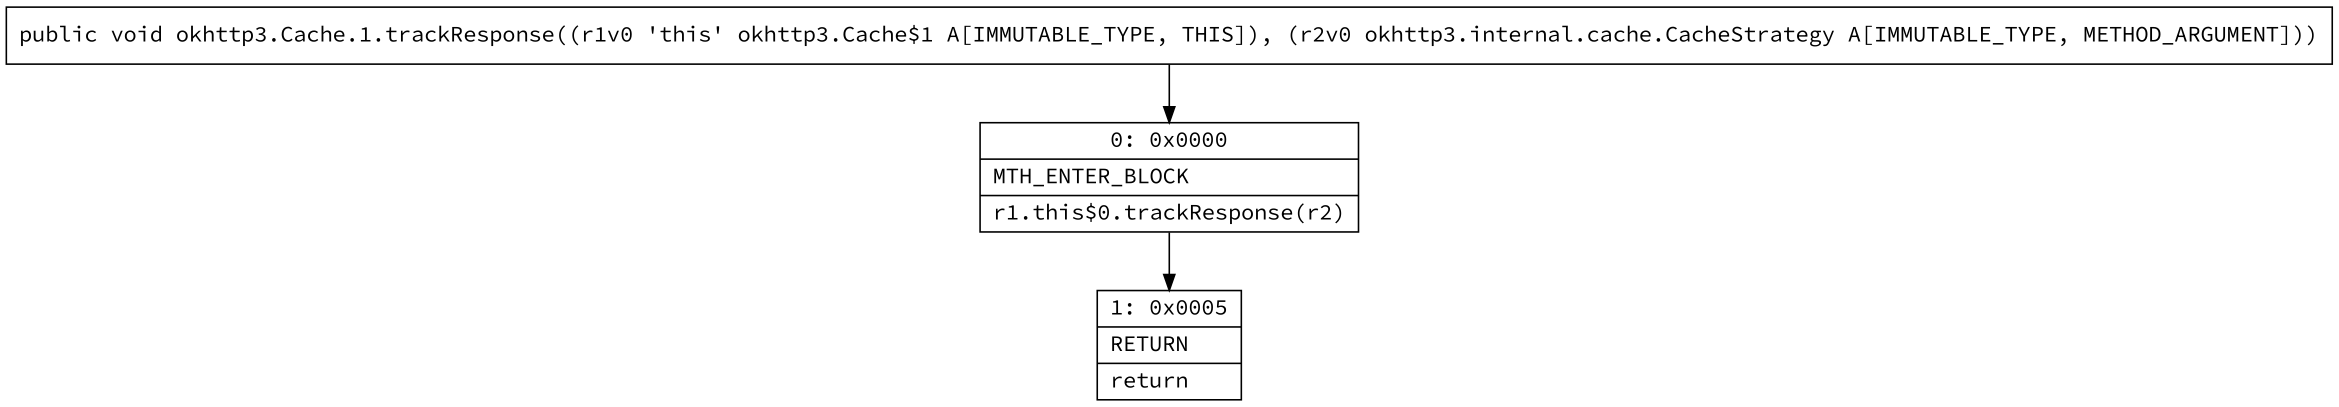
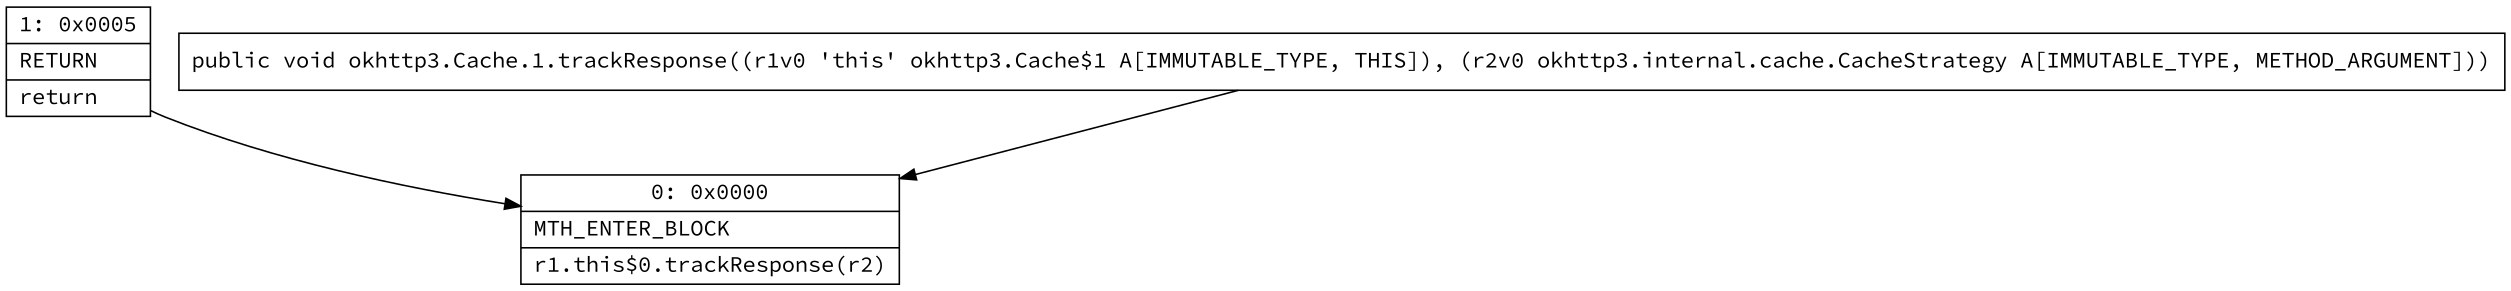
(1169, 253) -> (325, 167)
